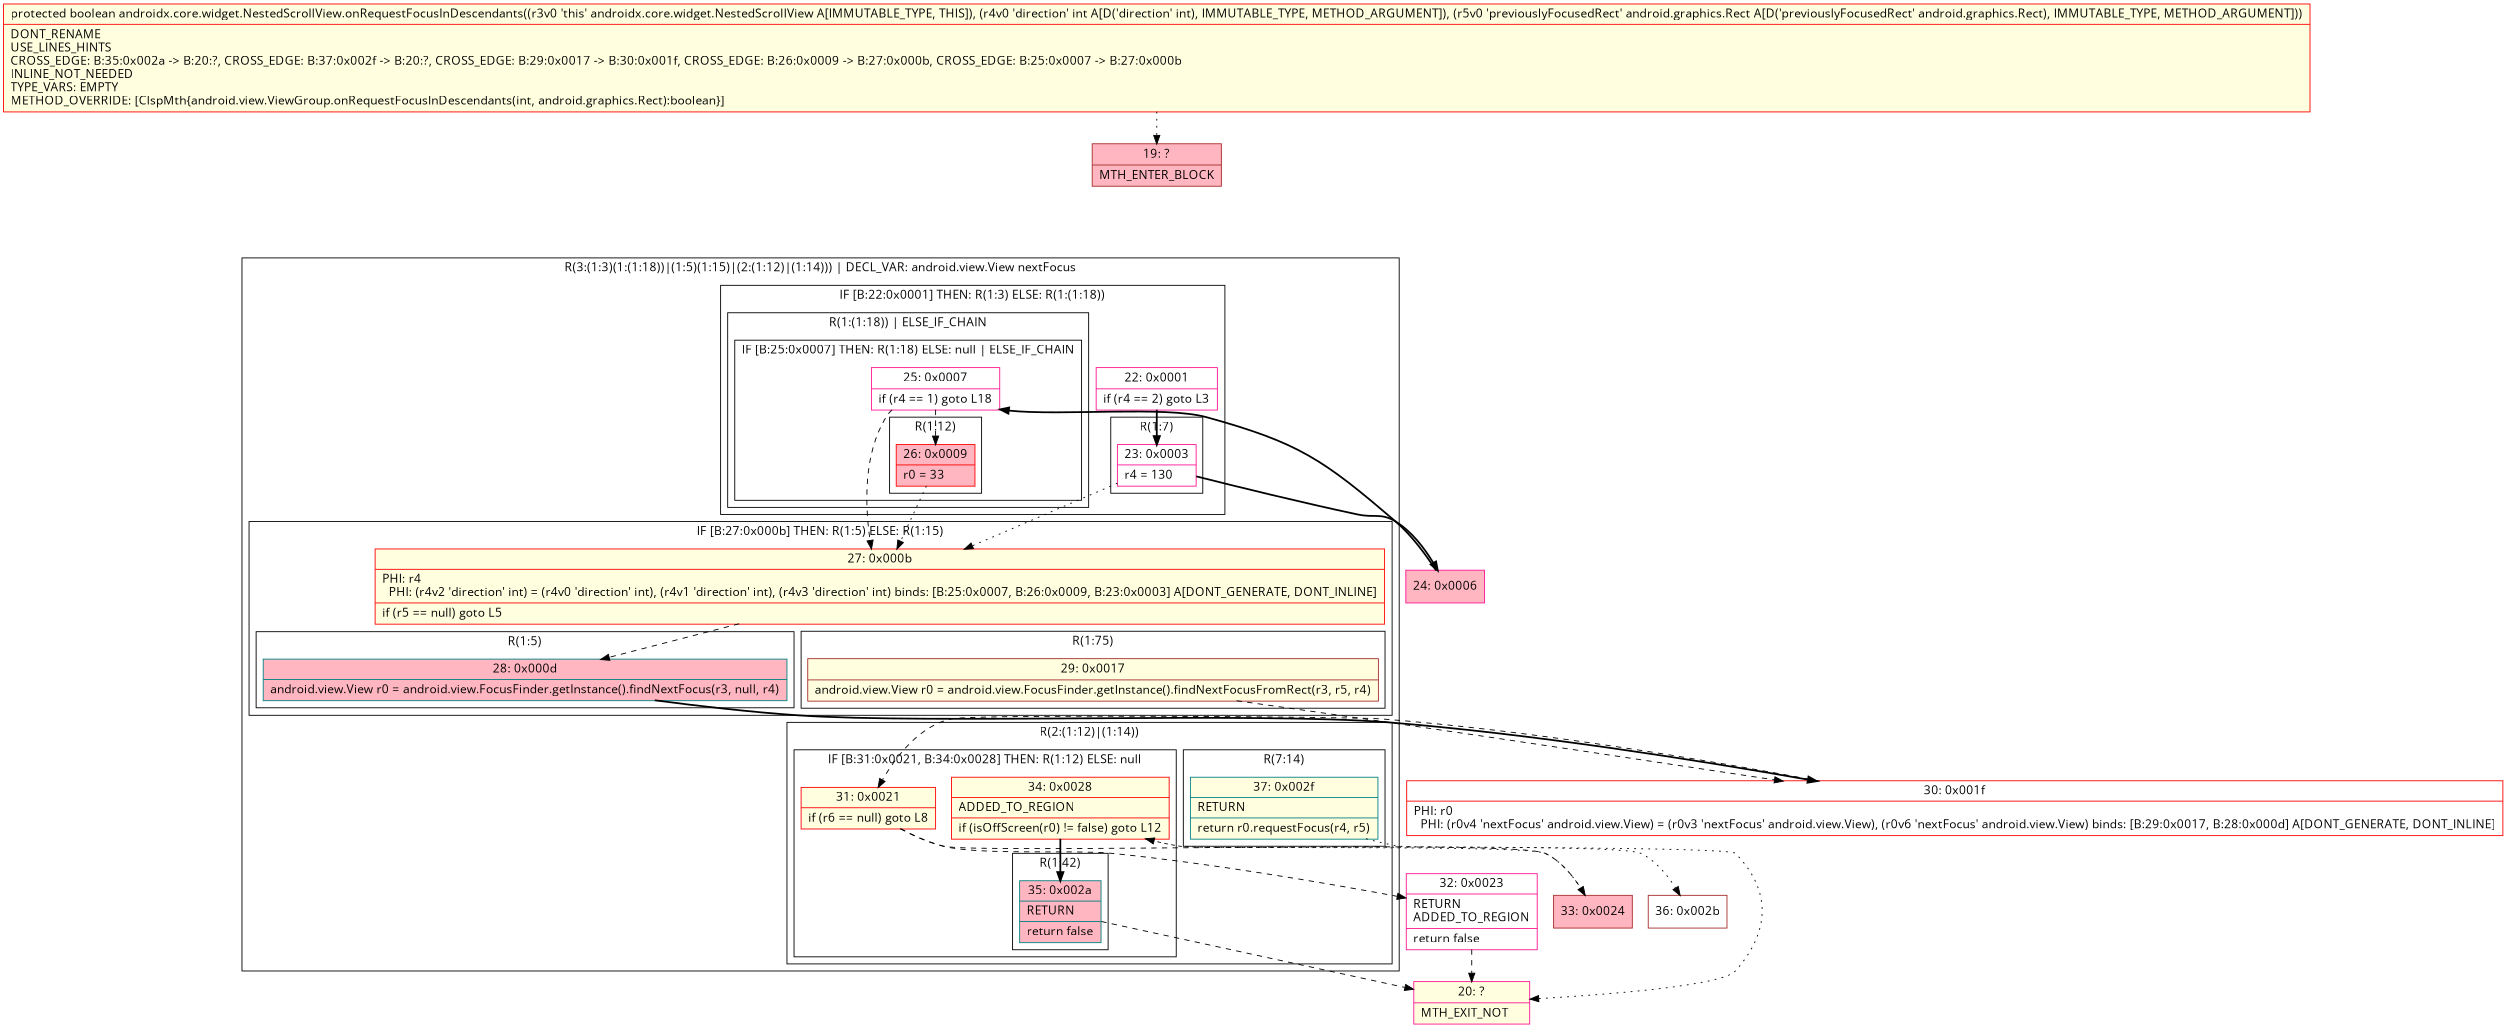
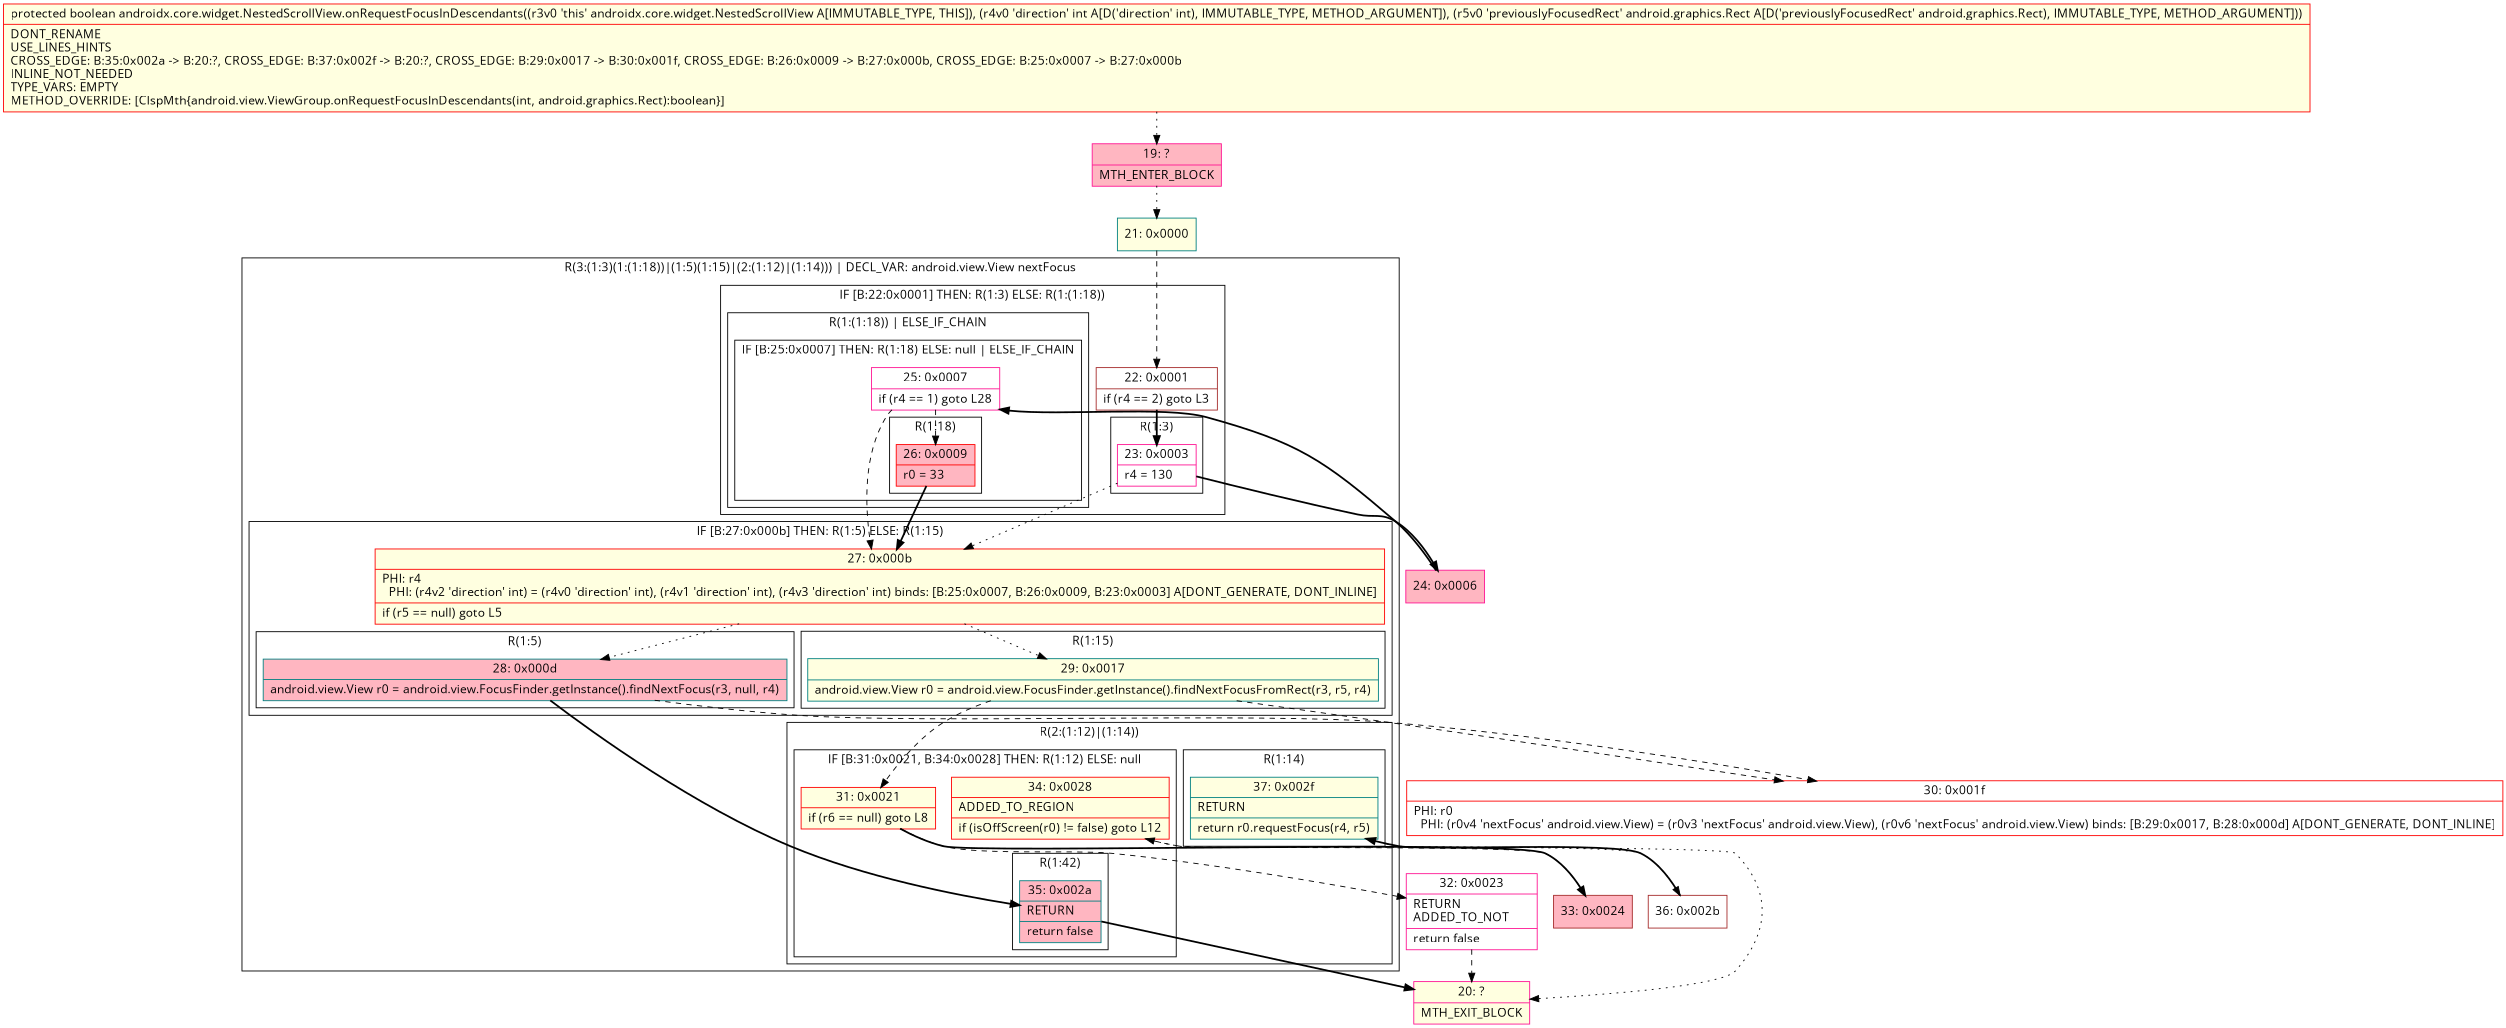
(1157, 165) -> (1157, 165)
none -> (1157, 234)
(1157, 389) -> (1157, 389)
(936, 399) -> (936, 399)
(936, 427) -> (936, 427)
(1157, 427) -> (1157, 427)
(907, 527) -> (907, 527)
none -> (1001, 640)
(674, 641) -> (674, 641)
(1093, 641) -> (1093, 641)
(1093, 680) -> (1093, 680)
(1233, 718) -> (1522, 736)
(1341, 718) -> (931, 731)
(1284, 760) -> (1284, 760)
none -> (1537, 847)
(1159, 848) -> (1159, 848)
(1379, 848) -> (1379, 848)
(1060, 859) -> (766, 835)
(1472, 917) -> (1462, 917)
(1253, 954) -> (1253, 954)
(1465, 1013) -> (1472, 1013)
